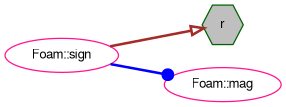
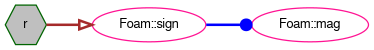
(151, 38) -> (63, 25)
